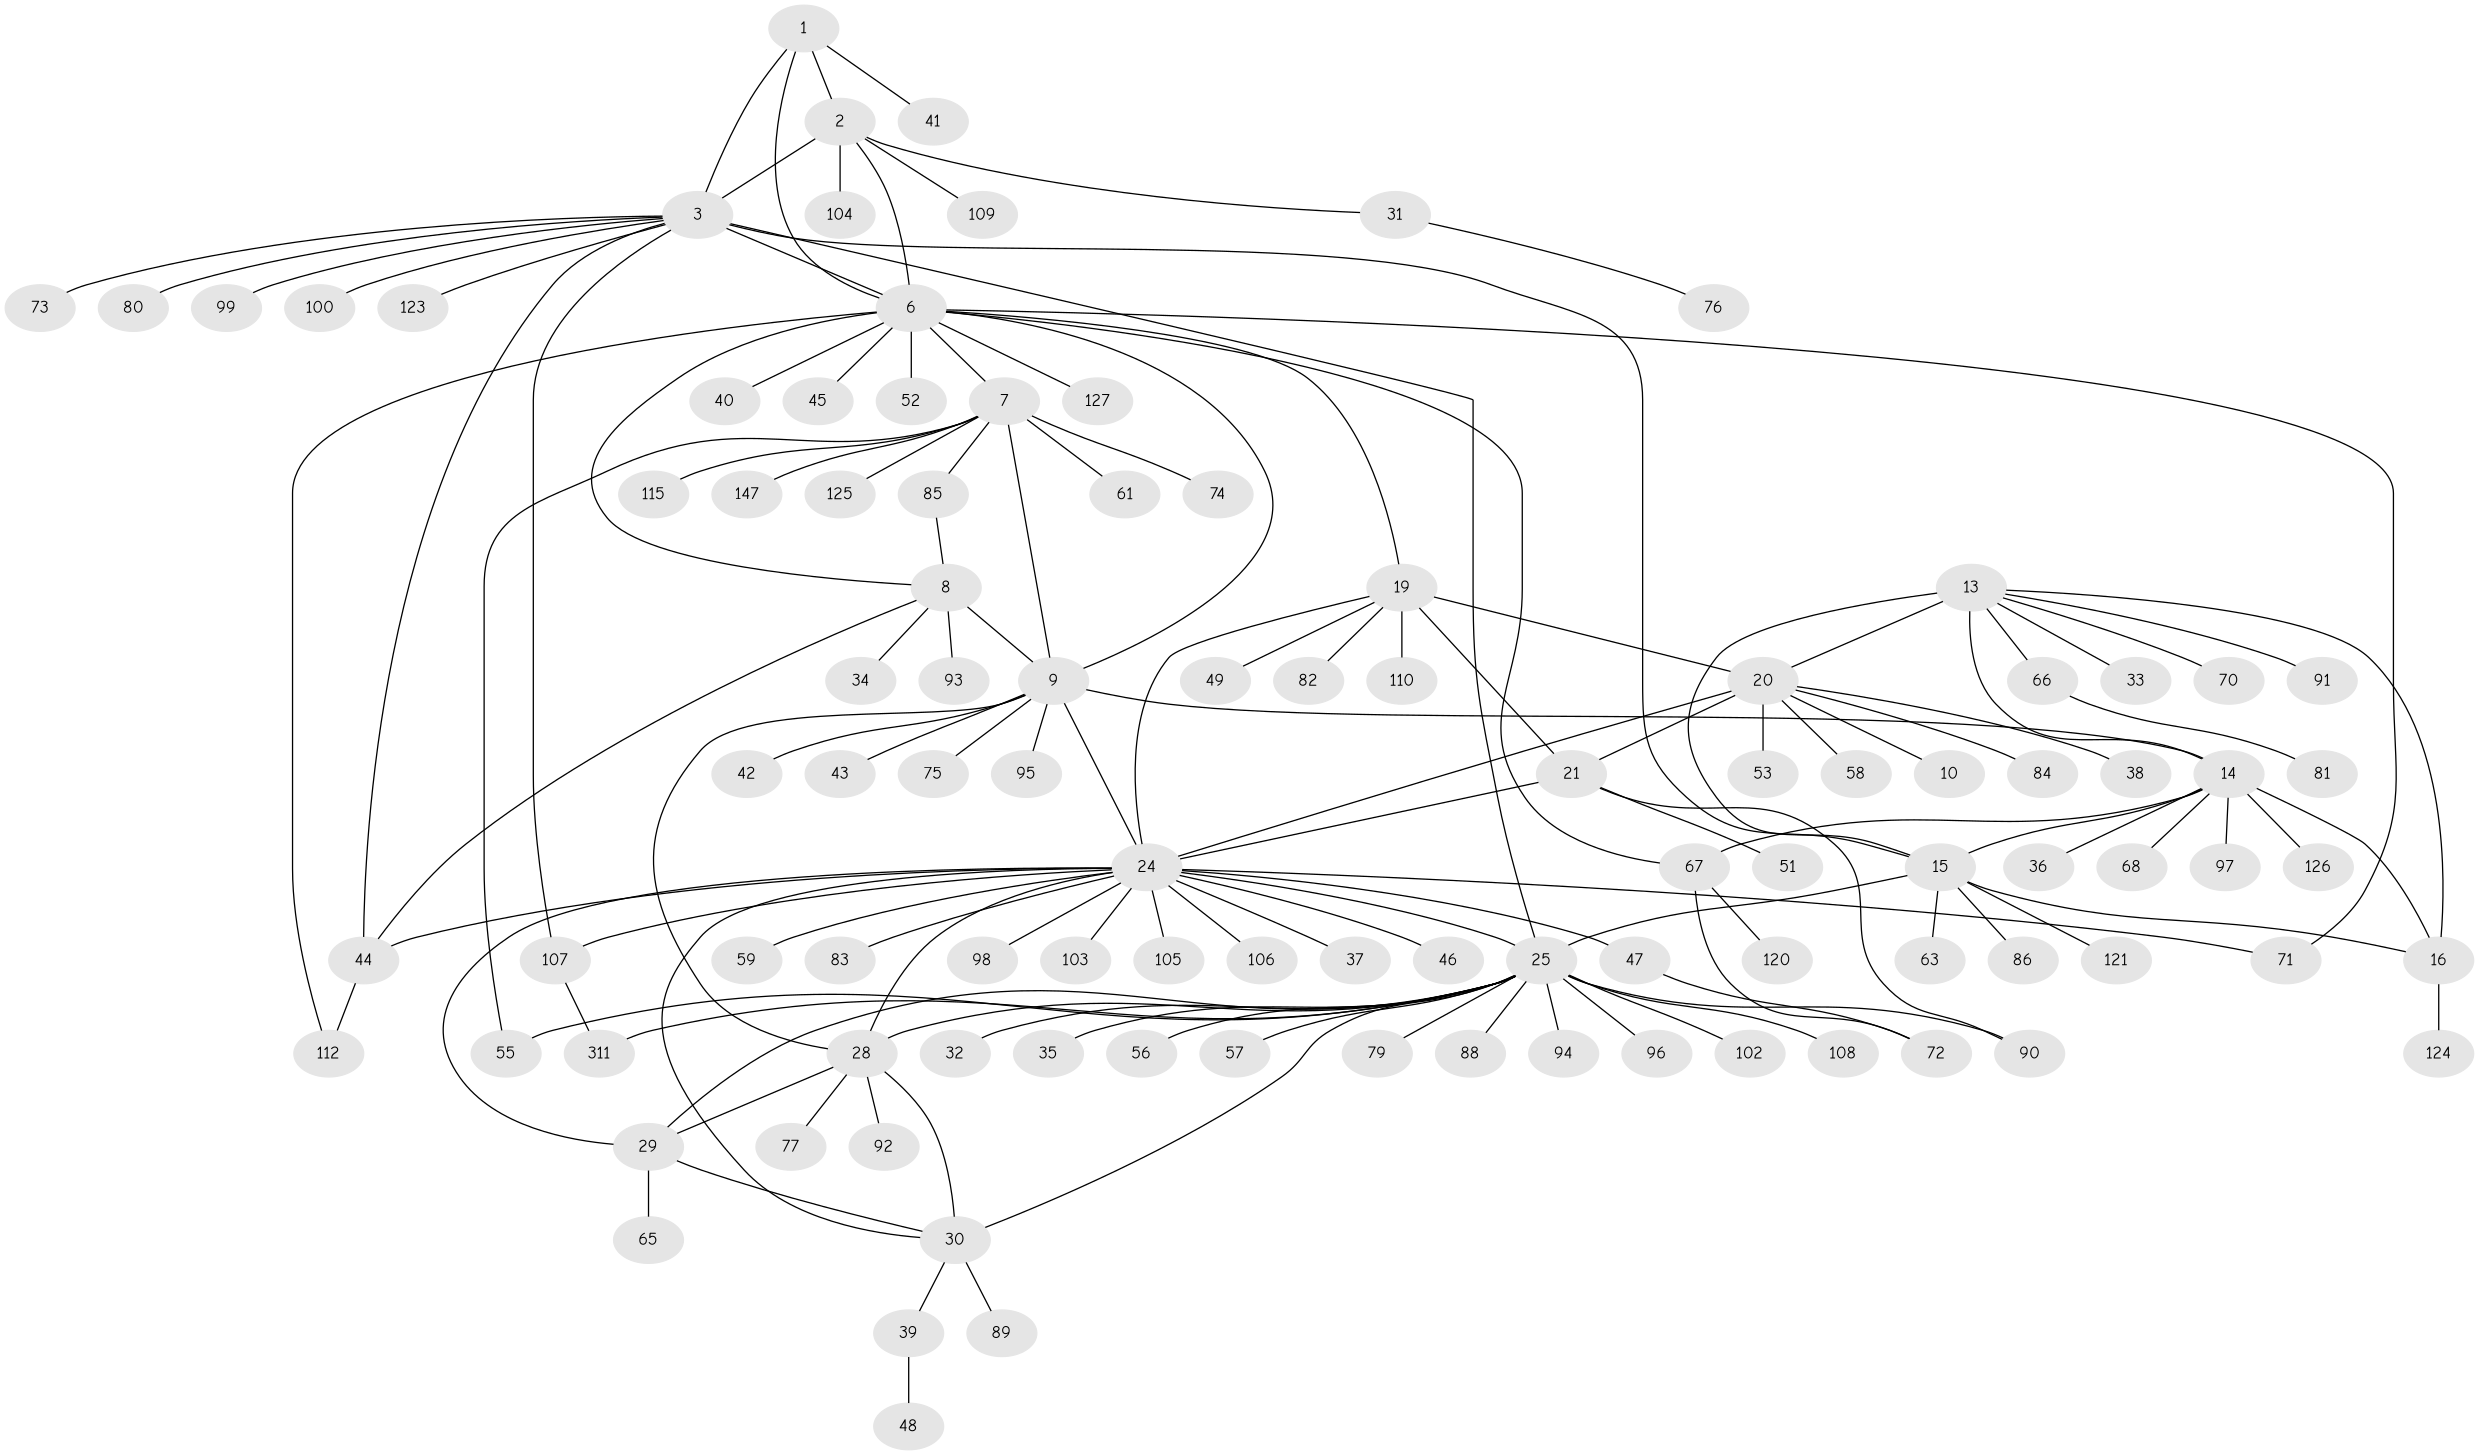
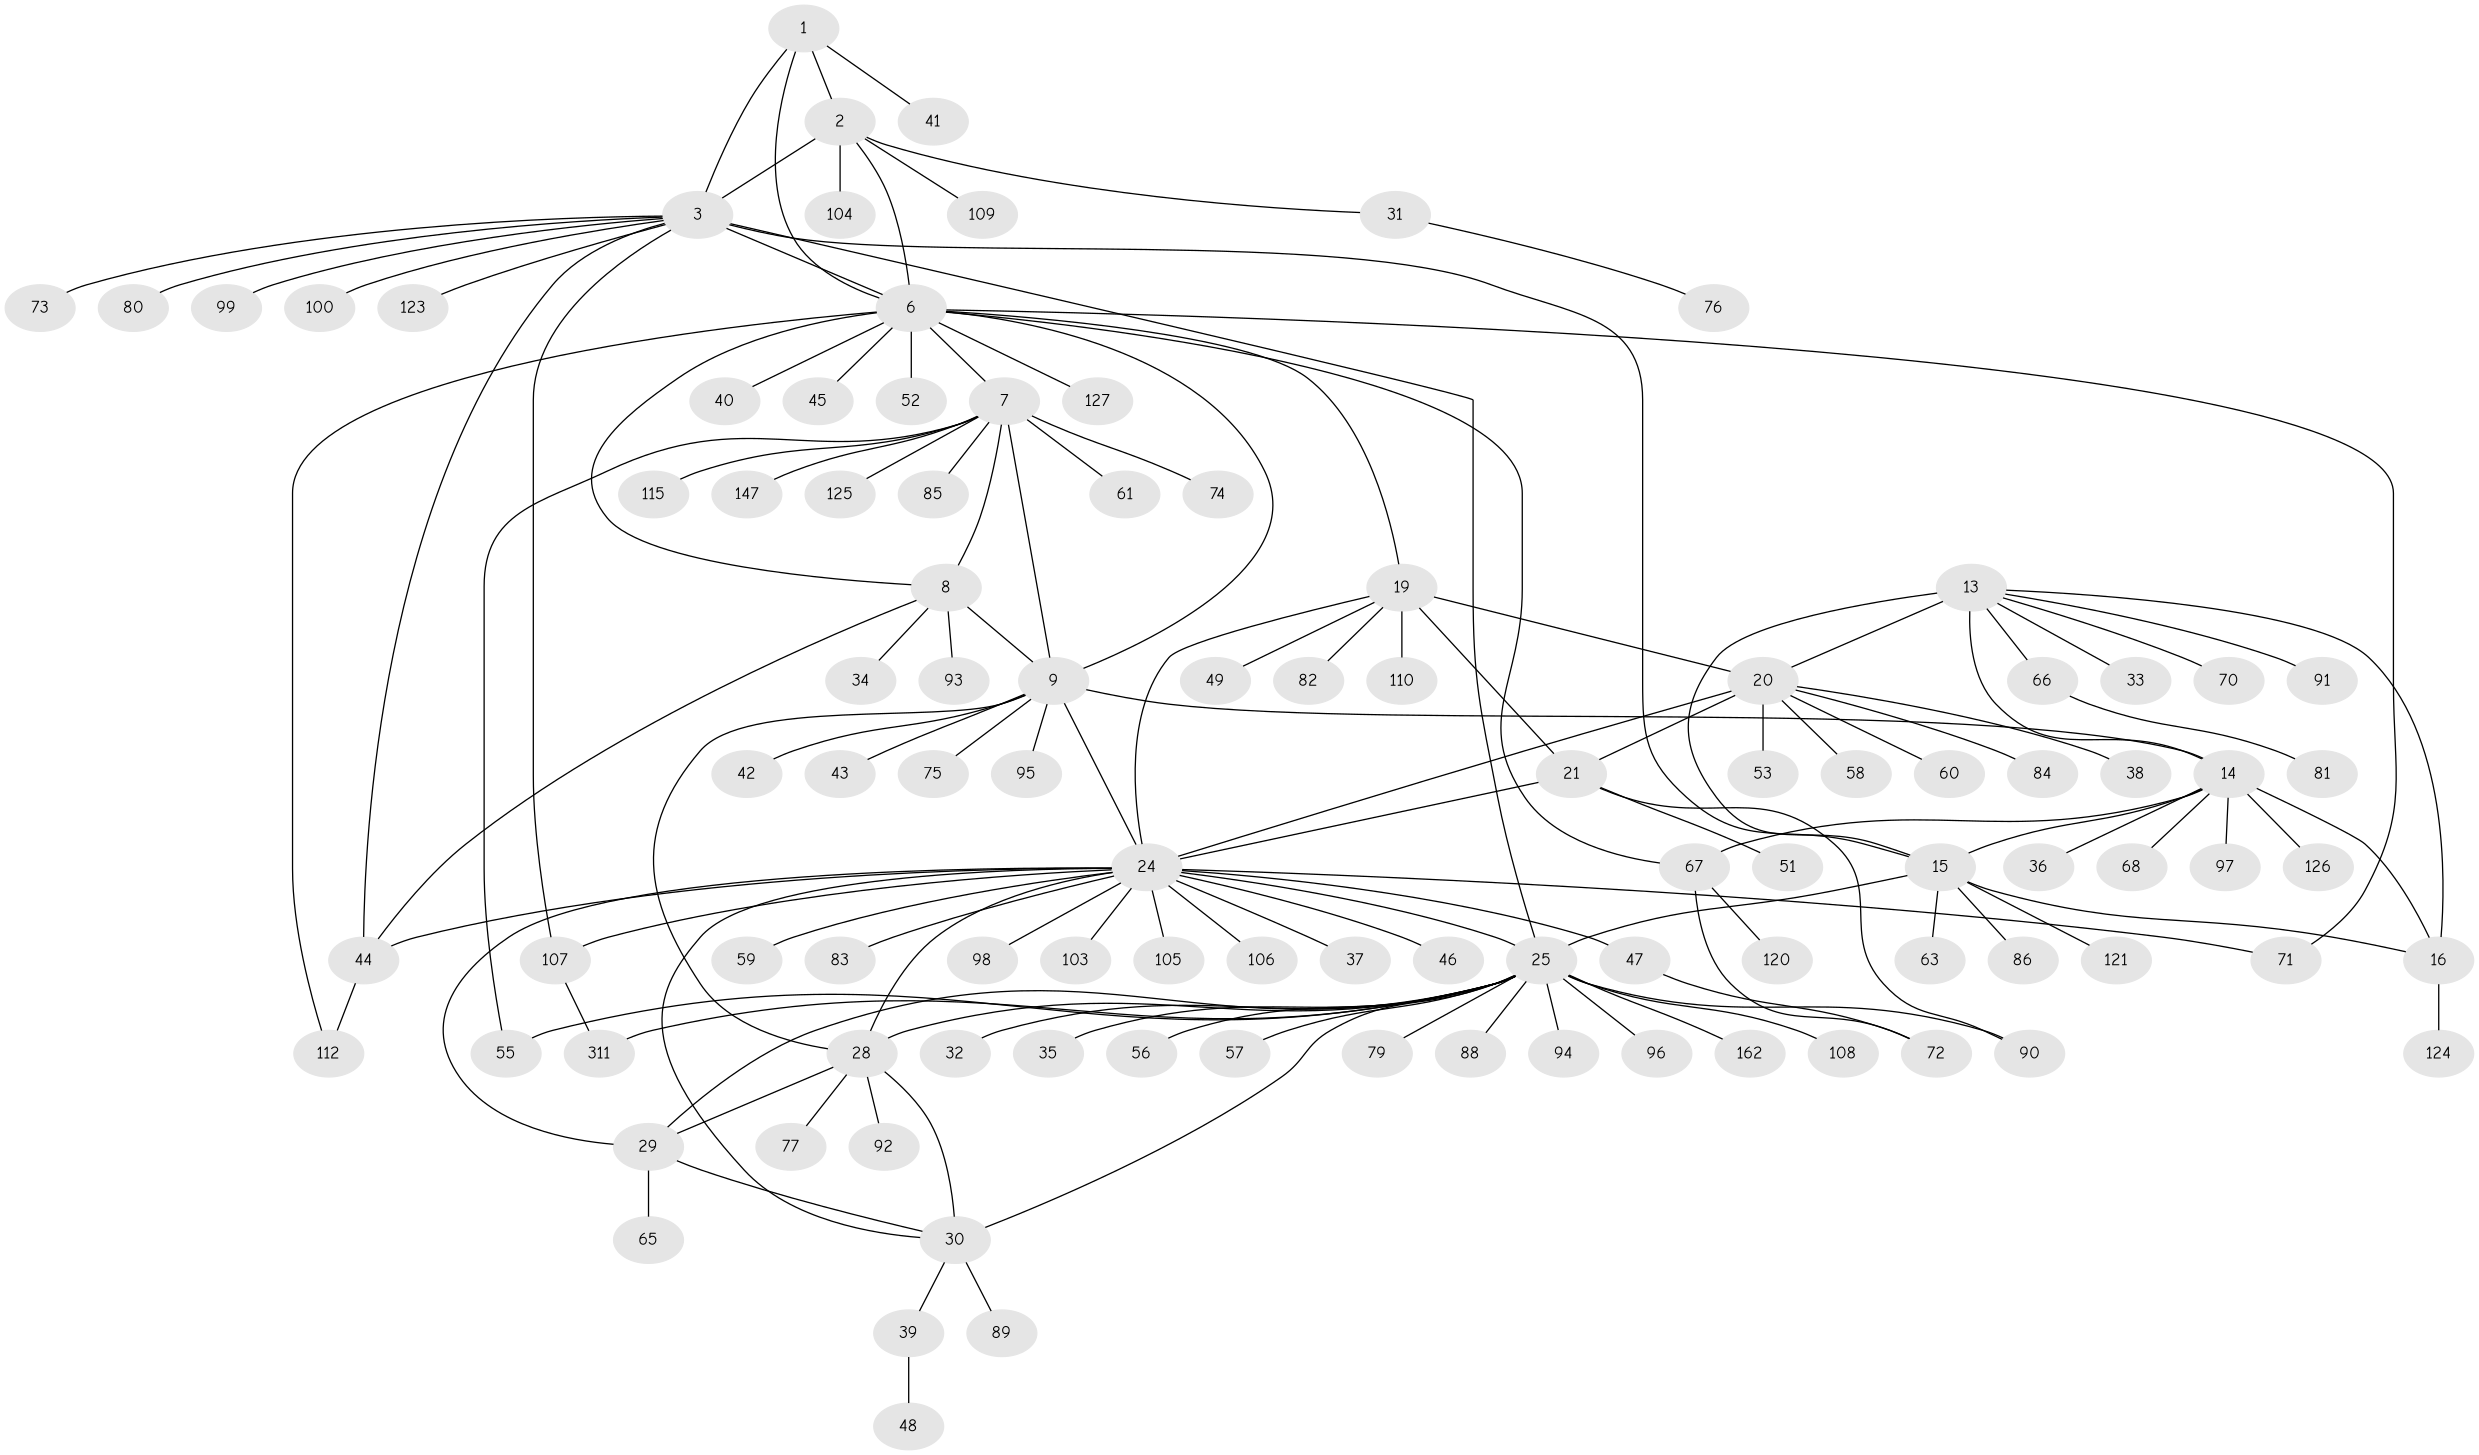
(940, 541) -> (986, 497)
(1949, 774) -> (1949, 774)
(1750, 1054) -> (1750, 1054)
